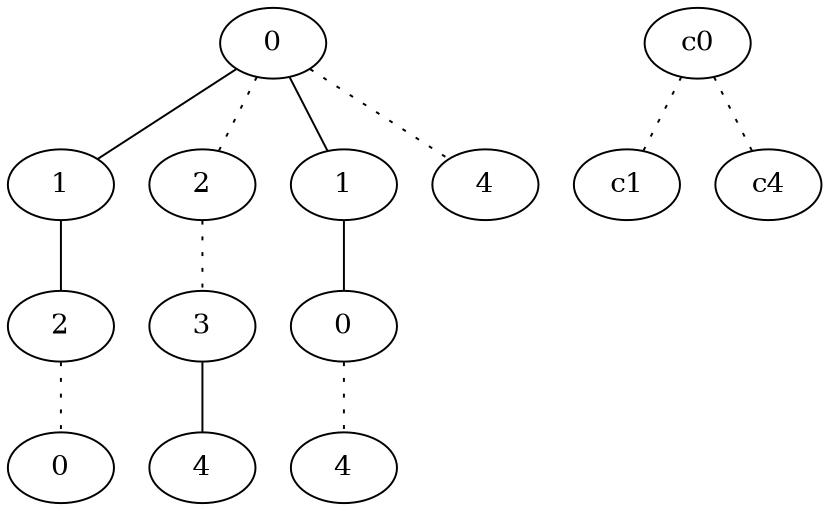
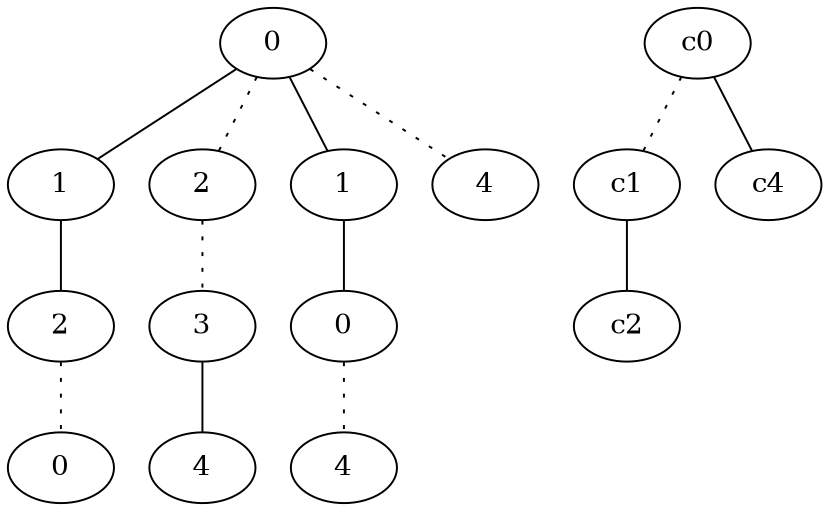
(733, 114) -> (733, 114)
none -> (627, 326)
